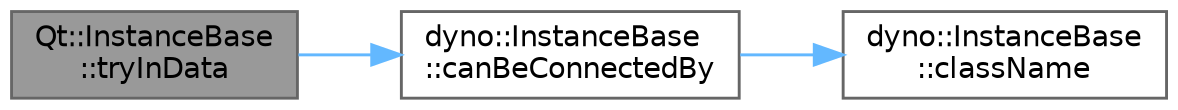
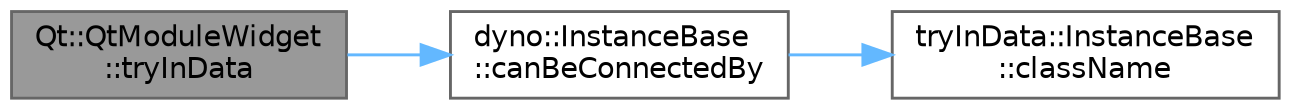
(154, 55) -> (179, 55)
(1005, 55) -> (1086, 55)
